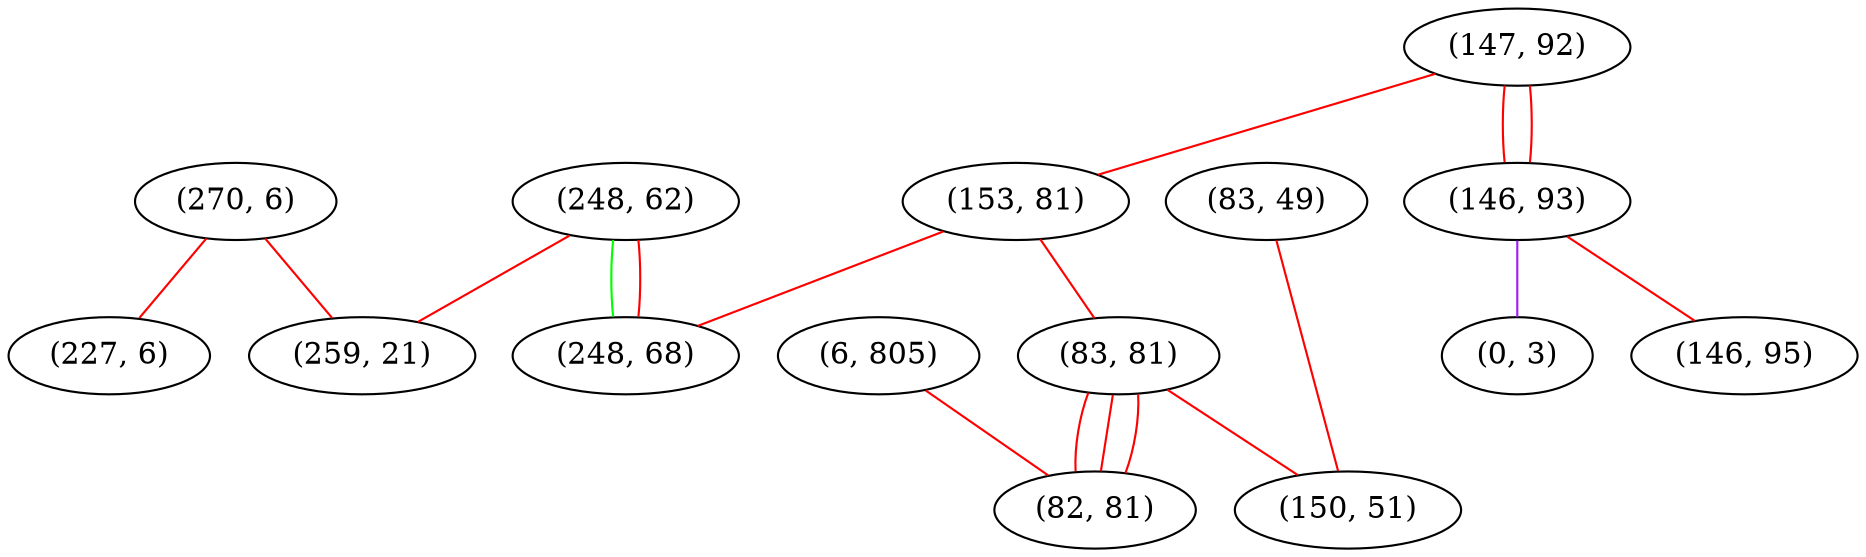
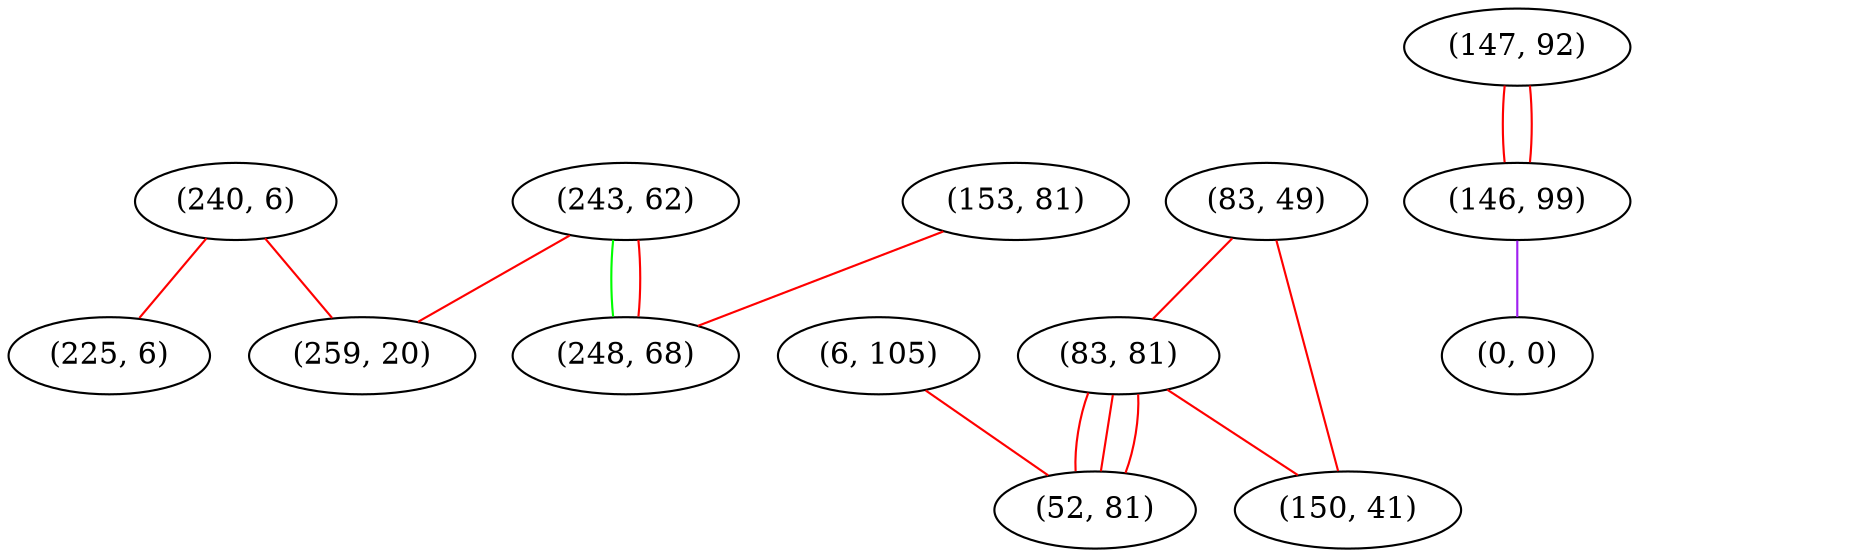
(1267, 124) -> none
(236, 201) -> (236, 201)
(626, 201) -> (626, 201)
(1517, 201) -> (1517, 201)
(1067, 279) -> (1193, 279)
(109, 356) -> (109, 356)
(362, 356) -> (362, 356)
(879, 356) -> (879, 356)
(1517, 356) -> (1517, 356)
(1744, 356) -> none
(1095, 510) -> (1095, 510)
(1348, 510) -> (1348, 510)
